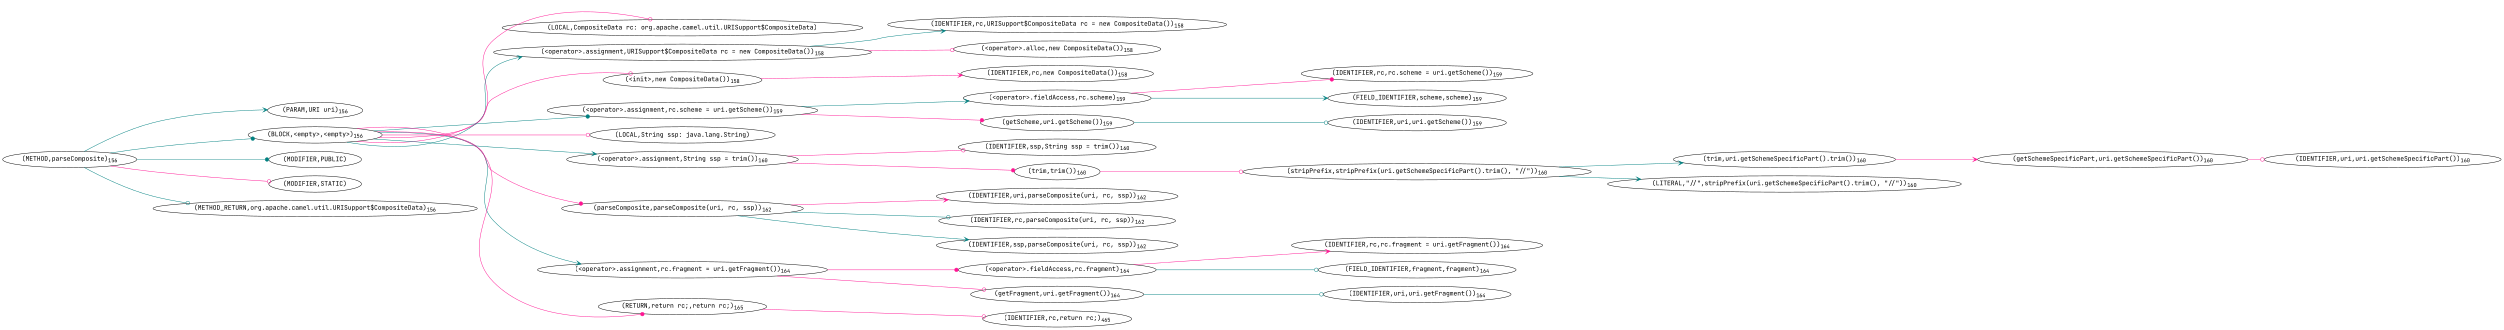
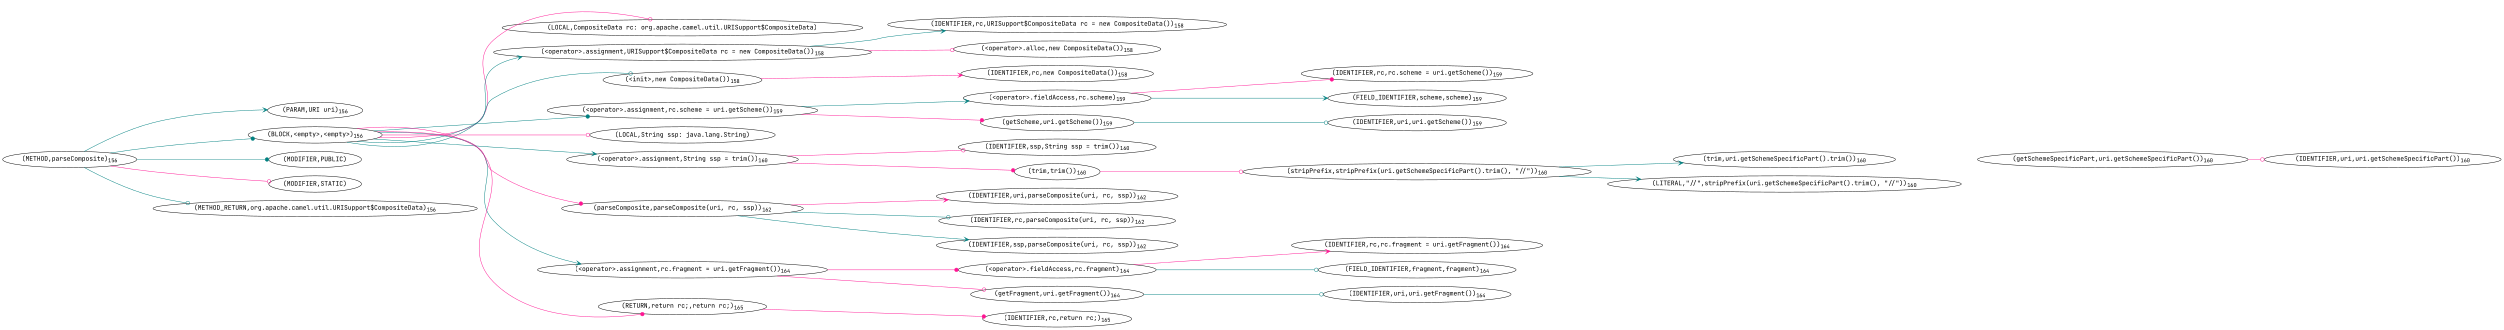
(494, 98) -> (494, 98)
(1934, 159) -> none
(872, 313) -> (872, 313)
(1106, 318) -> (1106, 318)
